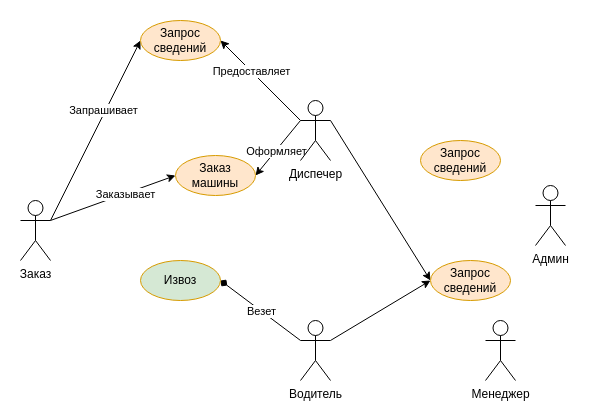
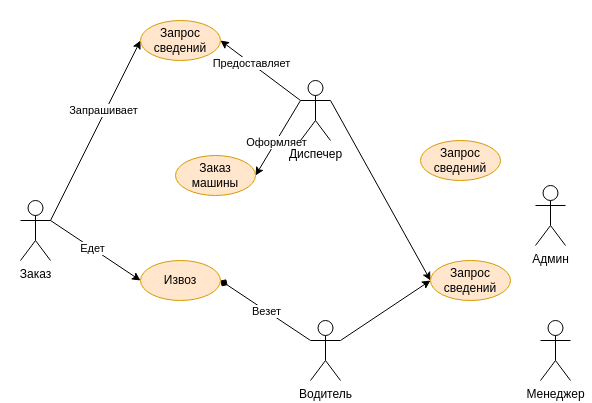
(316, 131) -> (316, 111)
(111, 199) -> none
none -> (93, 249)
(181, 281) -> (181, 281)
(316, 351) -> (326, 351)
(501, 351) -> (556, 351)
